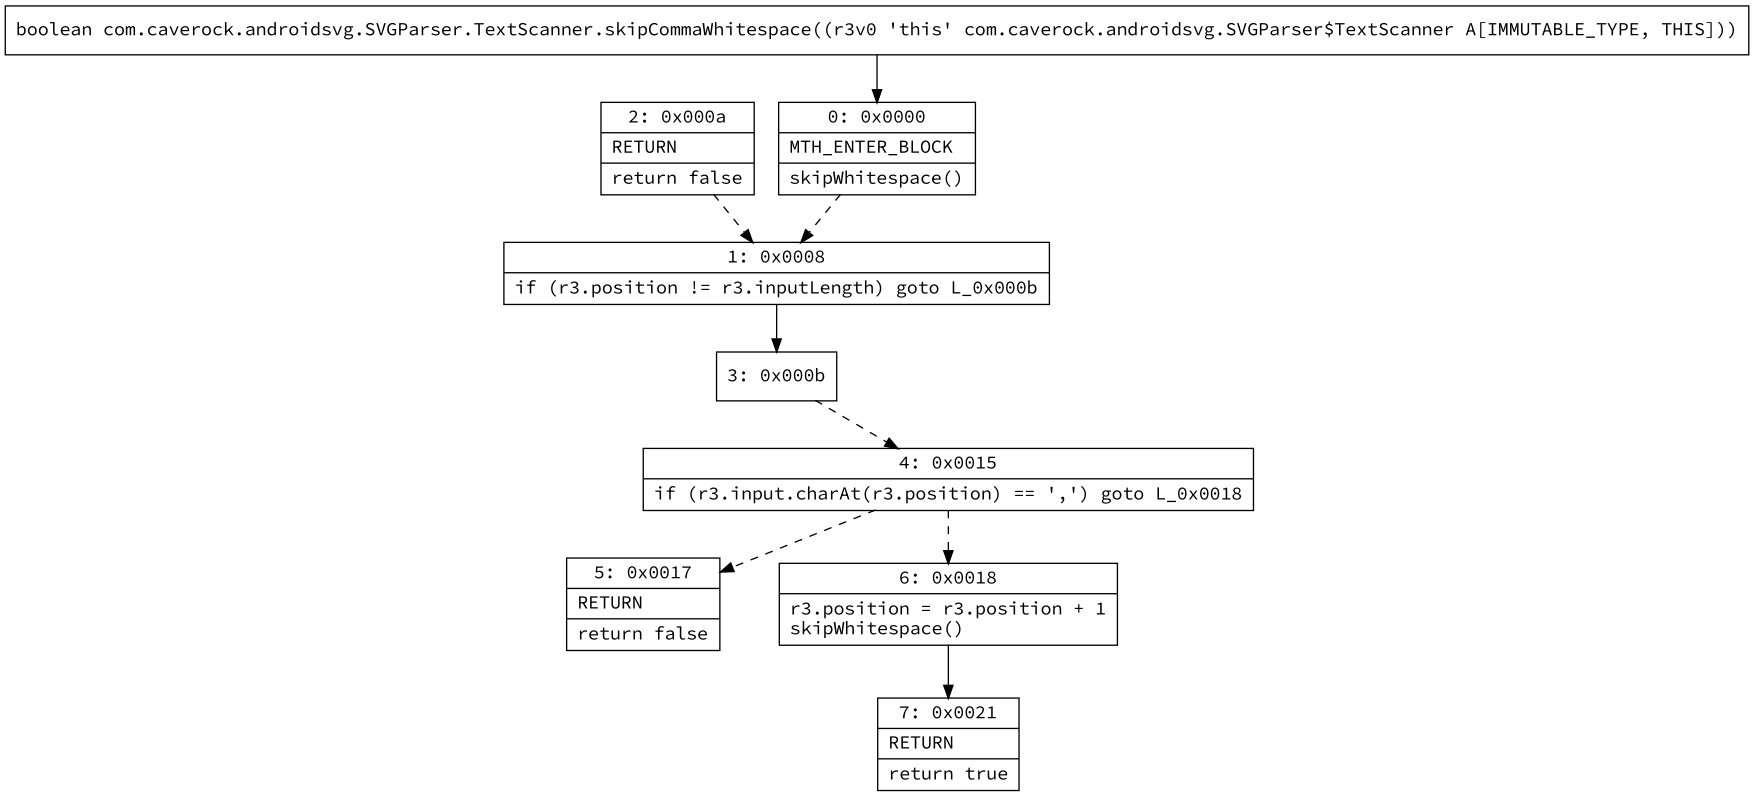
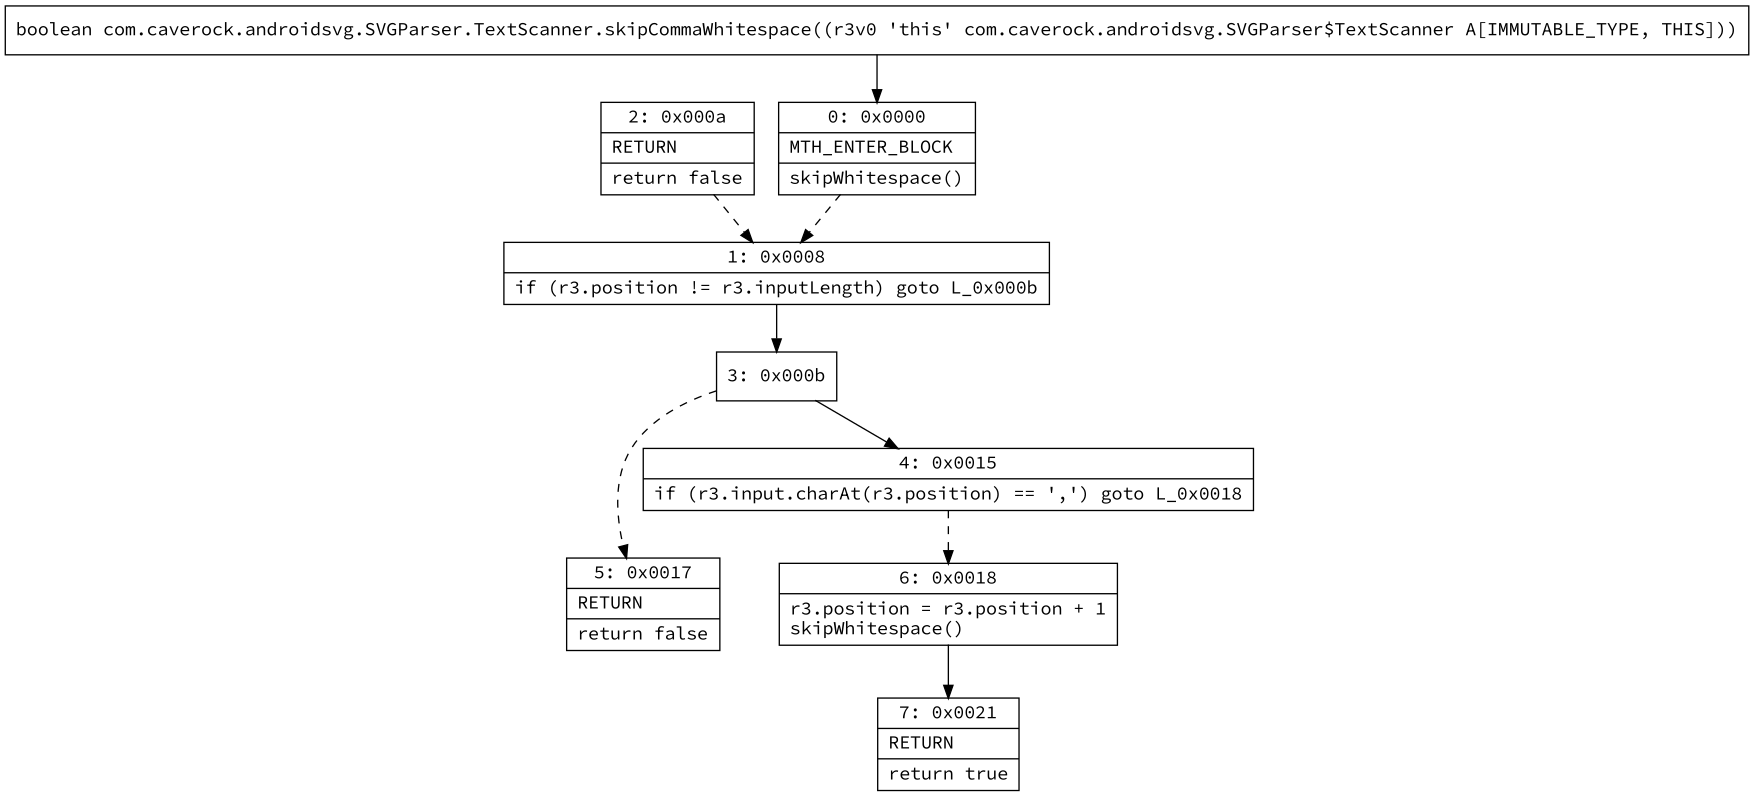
(851, 421) -> (851, 421)
(804, 539) -> (633, 447)
